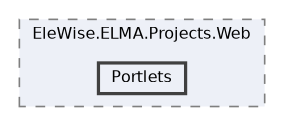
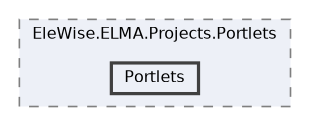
(142, 35) -> (155, 35)
